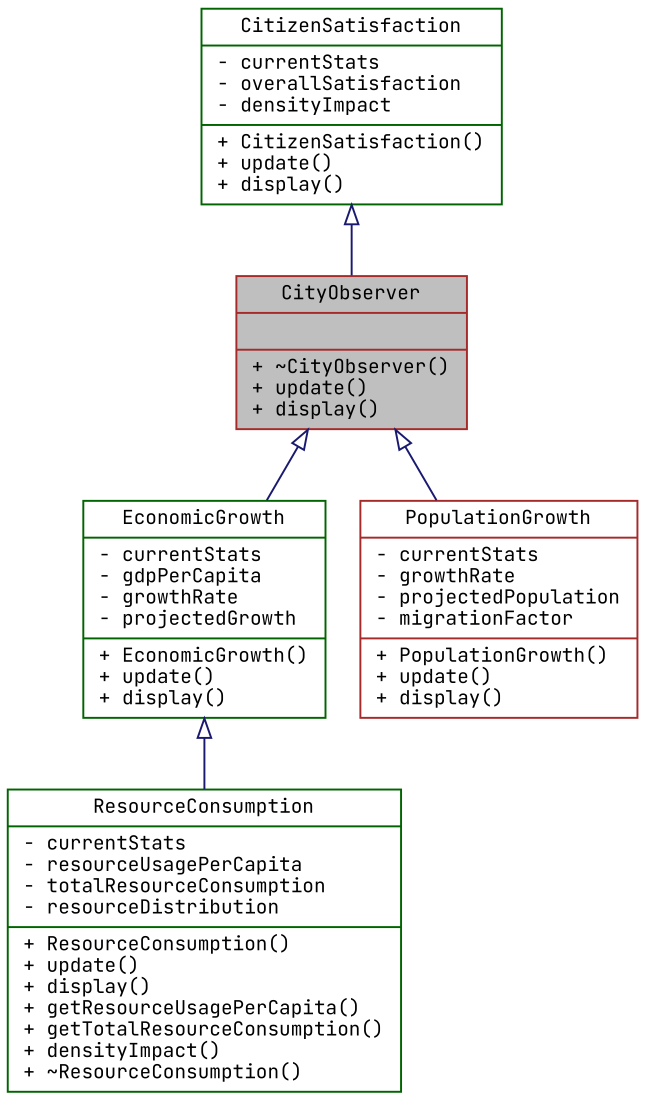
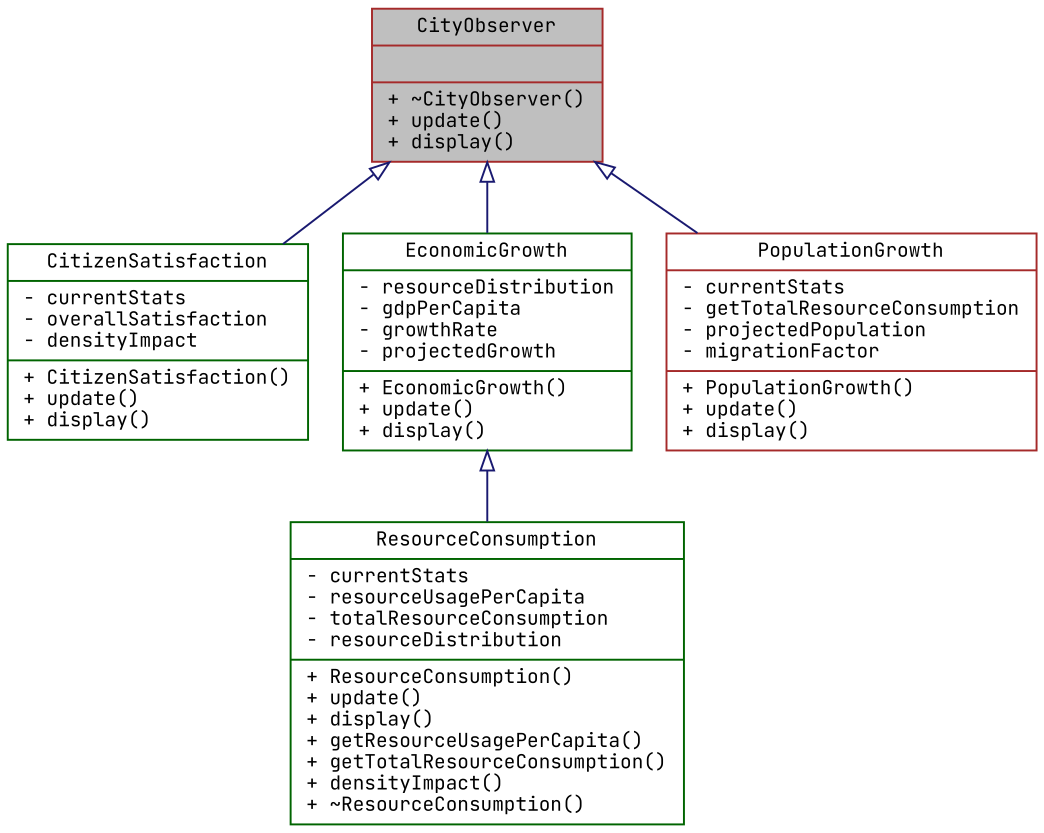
(352, 250) -> (328, 209)
(181, 555) -> (487, 288)
(447, 576) -> (852, 309)
